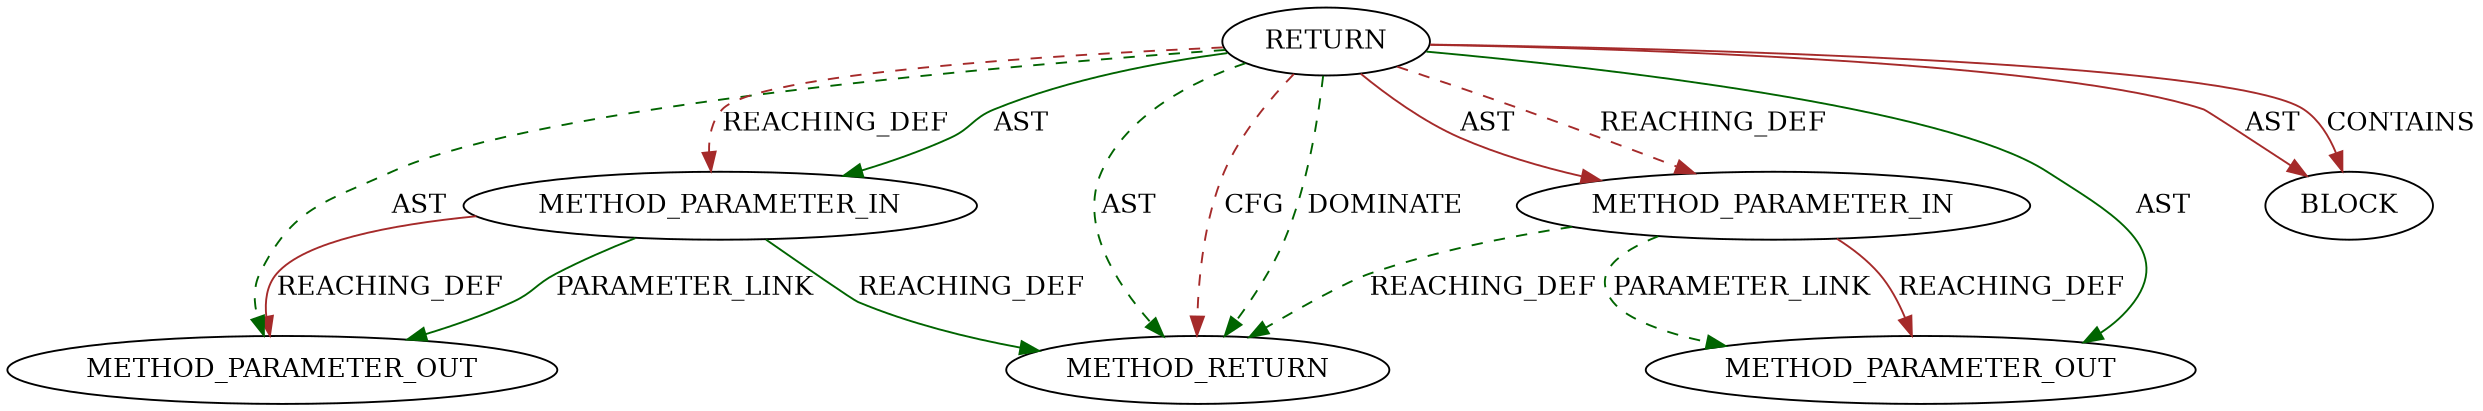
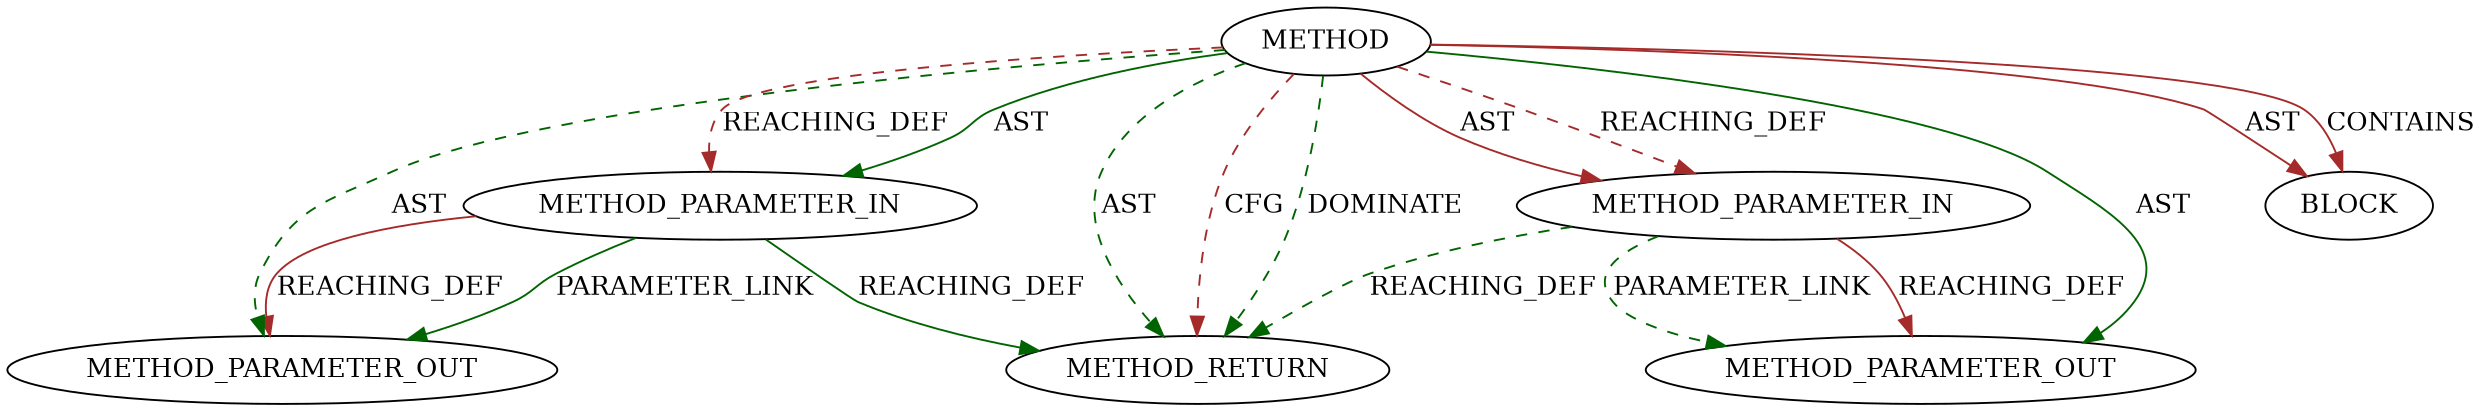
(1326, 42) -> (1326, 42)
